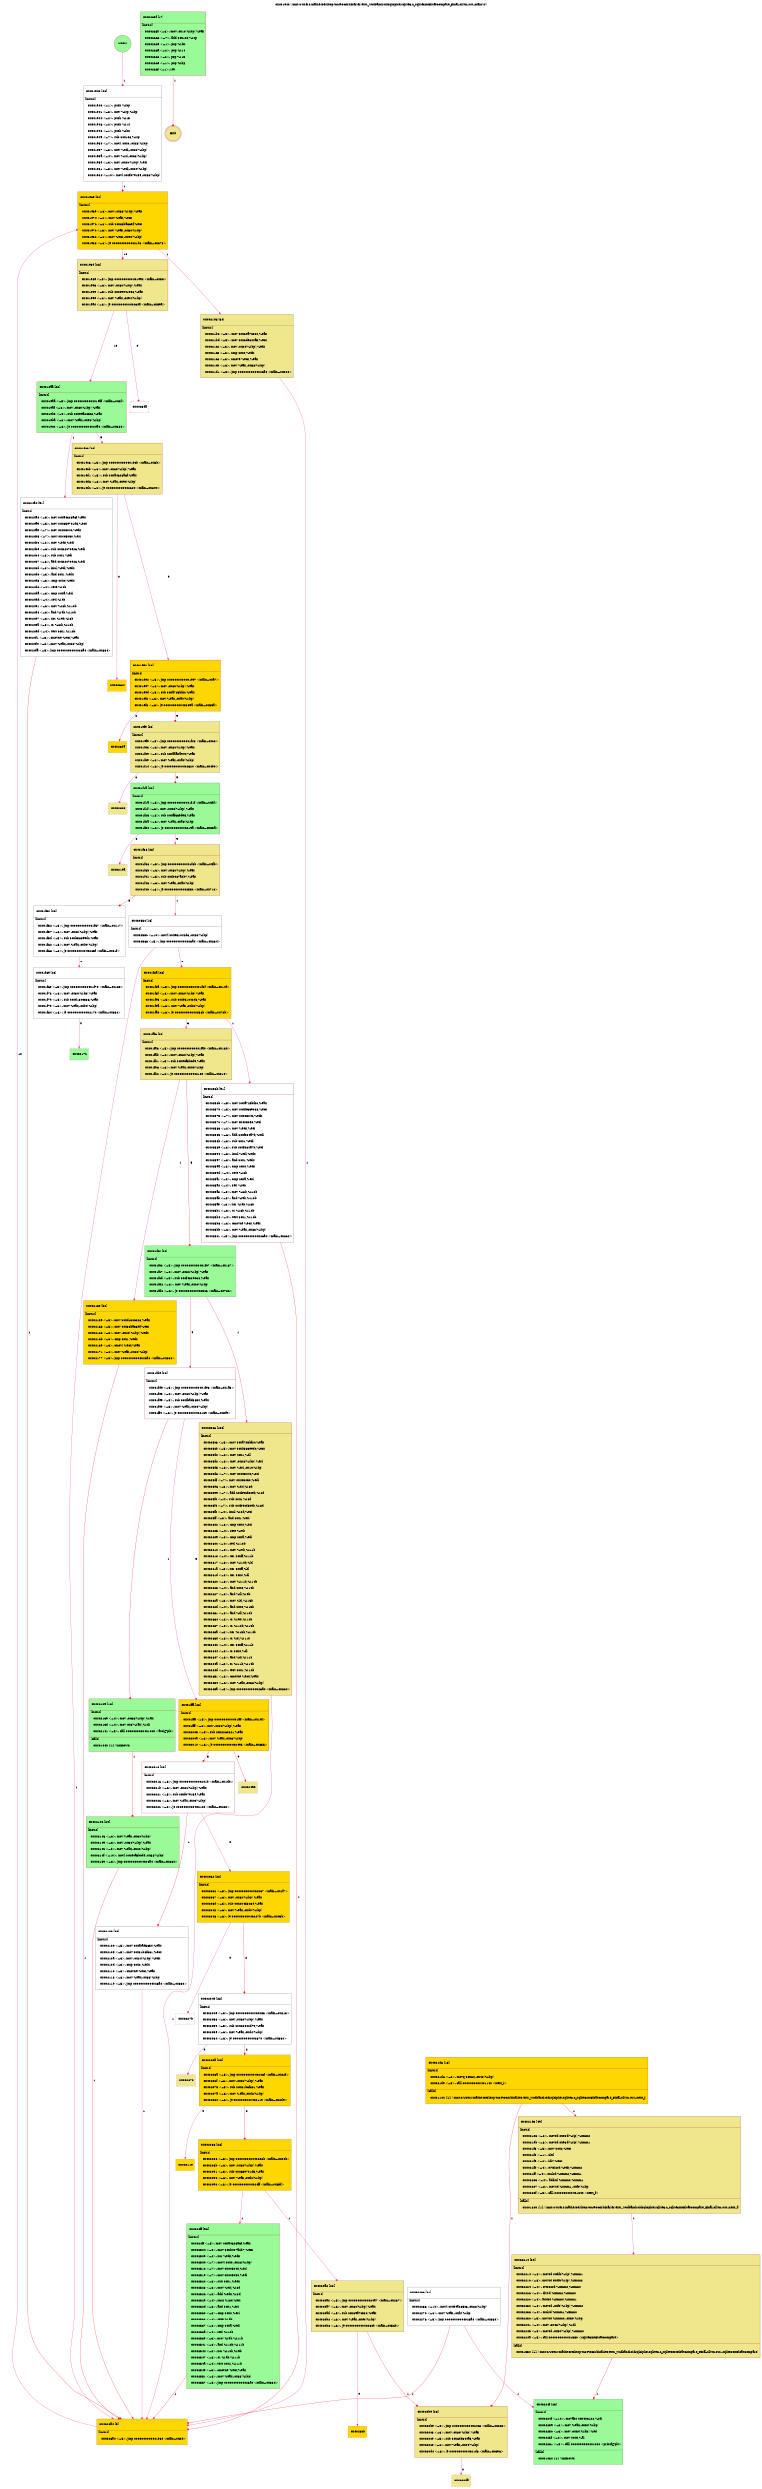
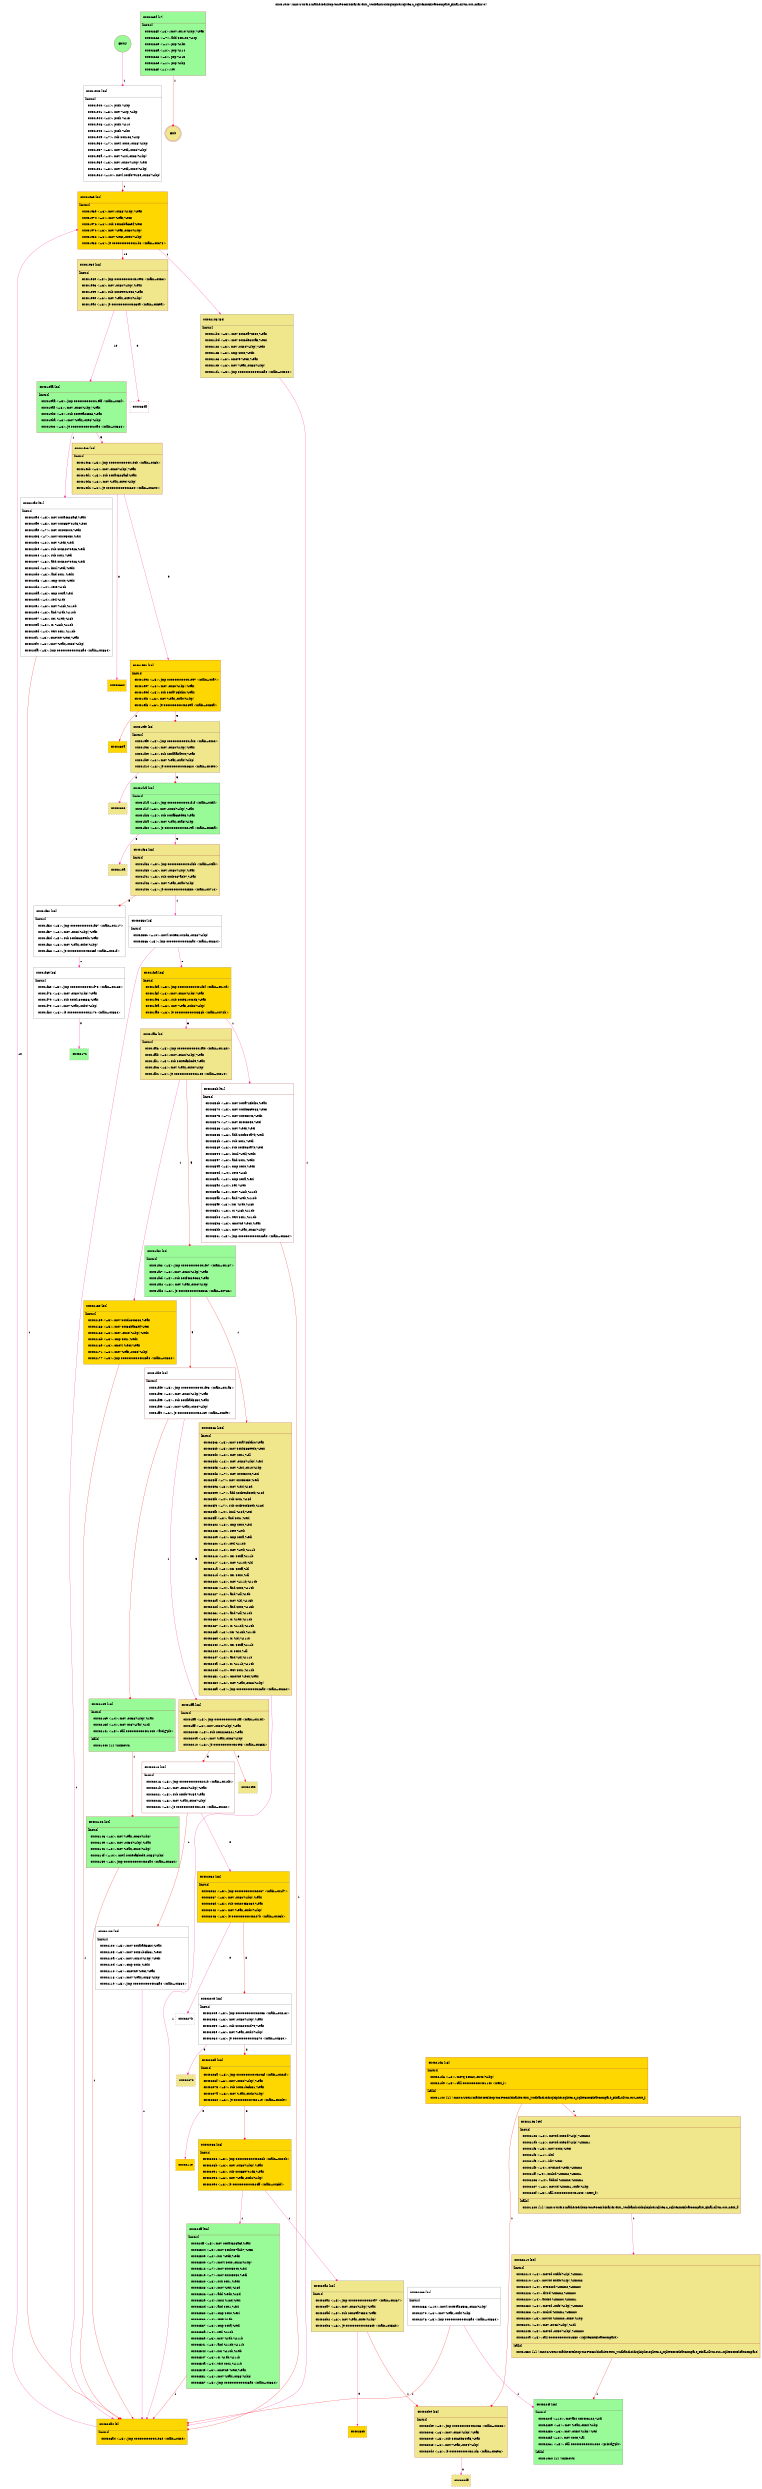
(123, 44) -> (123, 44)
(224, 1725) -> (224, 1725)
